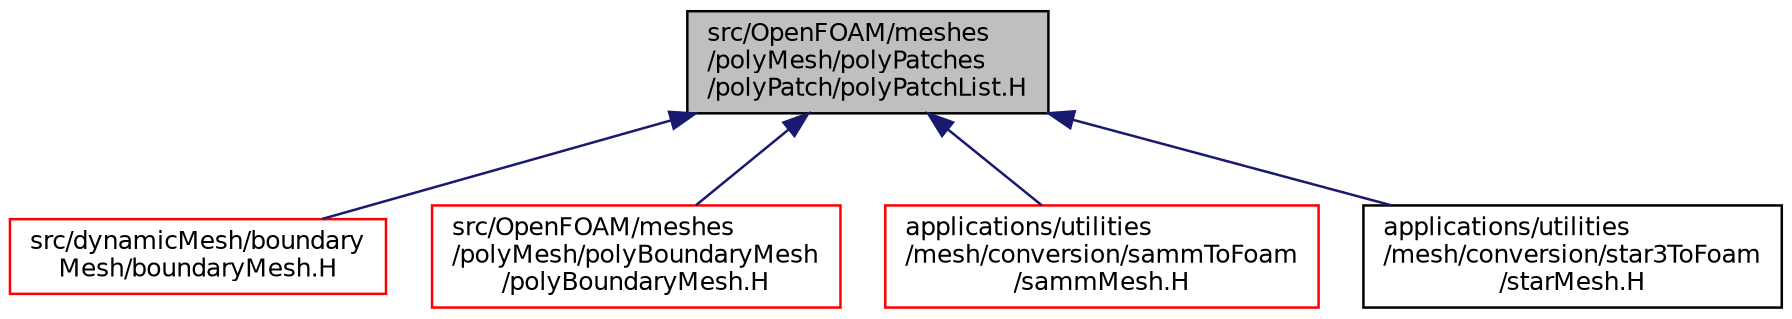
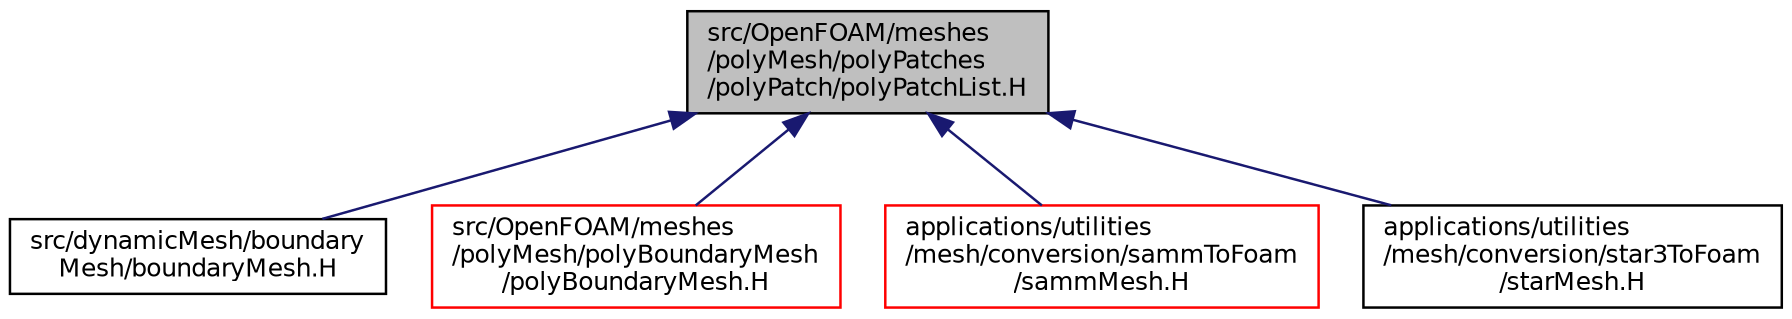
(198, 256) -> (198, 256)
